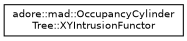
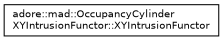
(94, 20) -> (111, 20)
